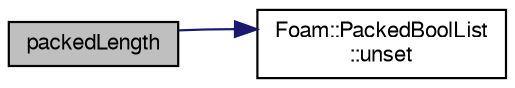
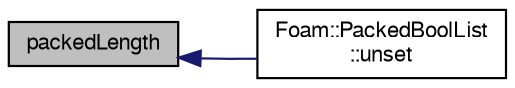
(207, 29) -> (229, 59)
